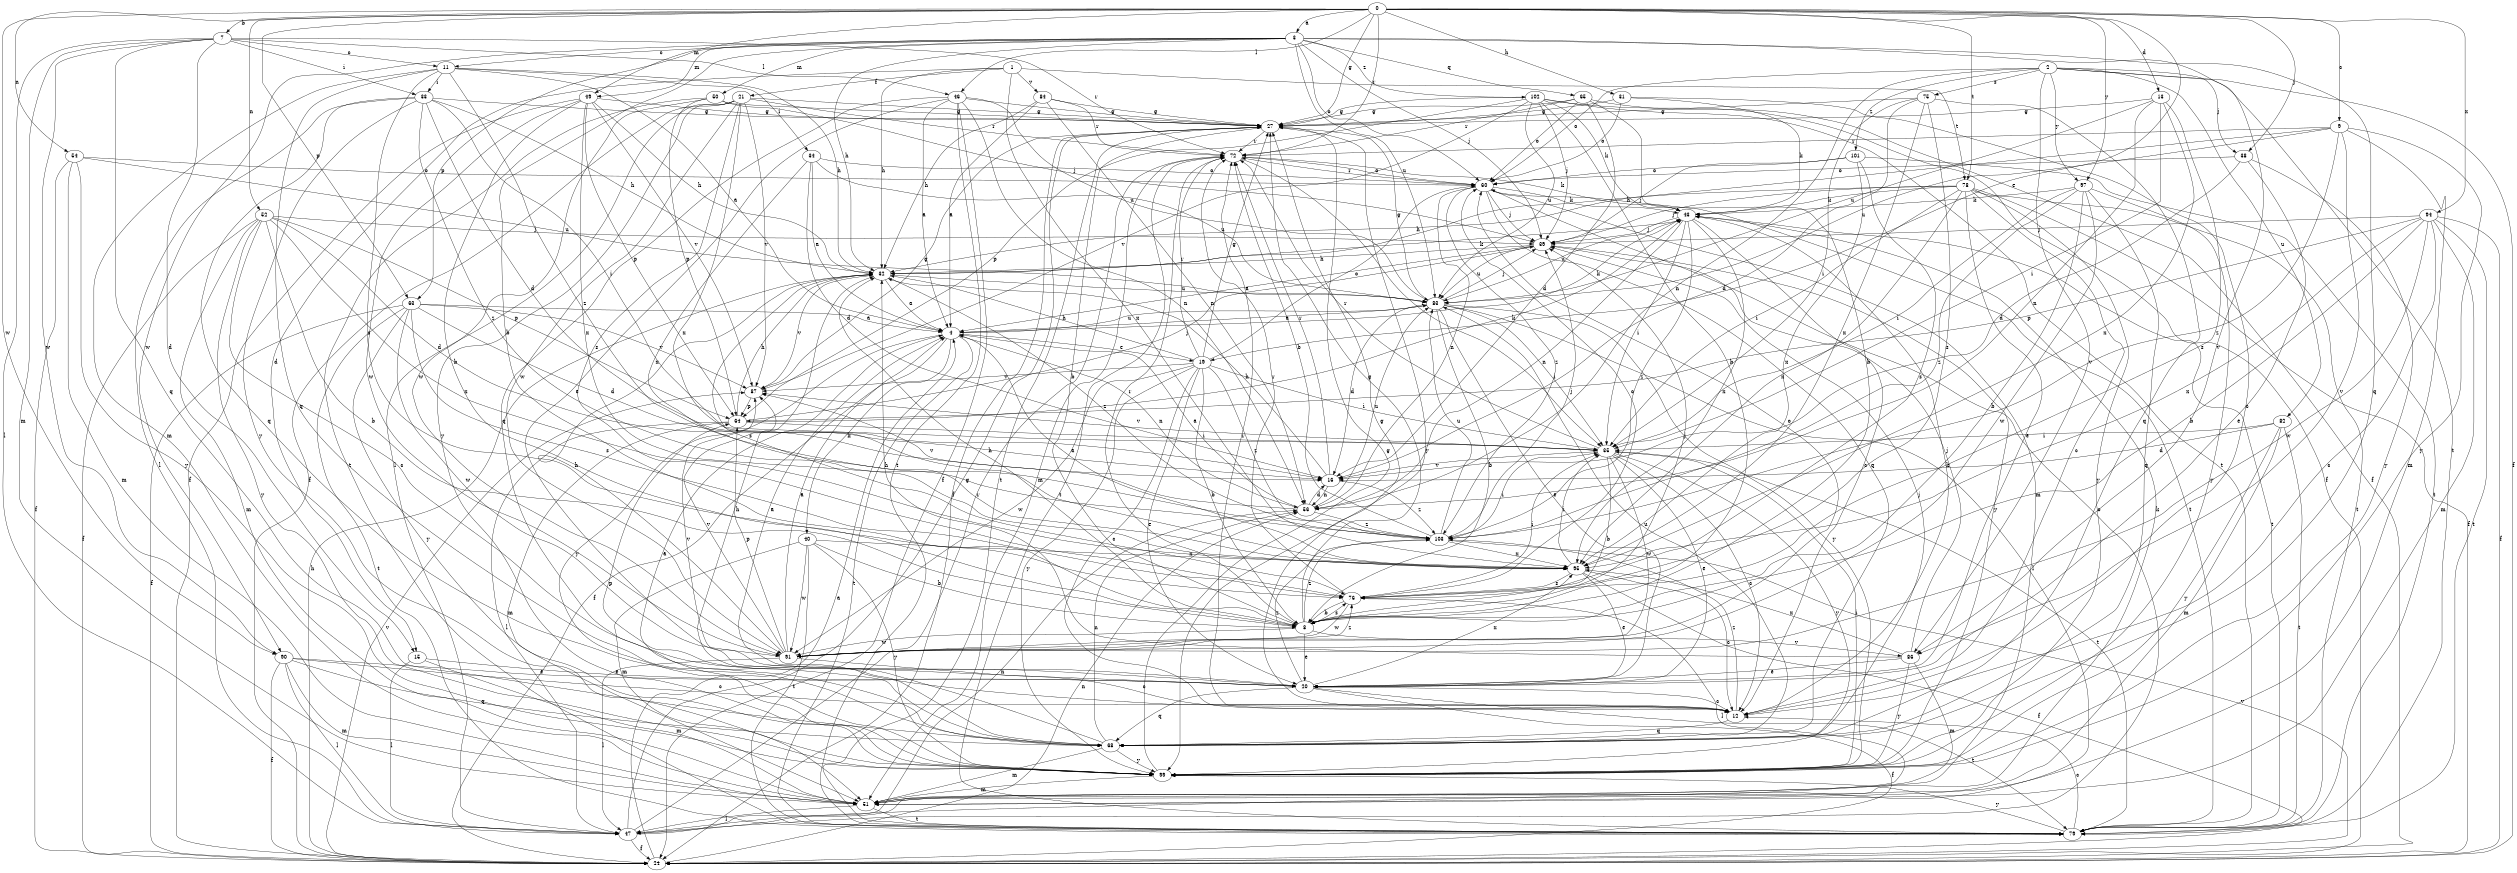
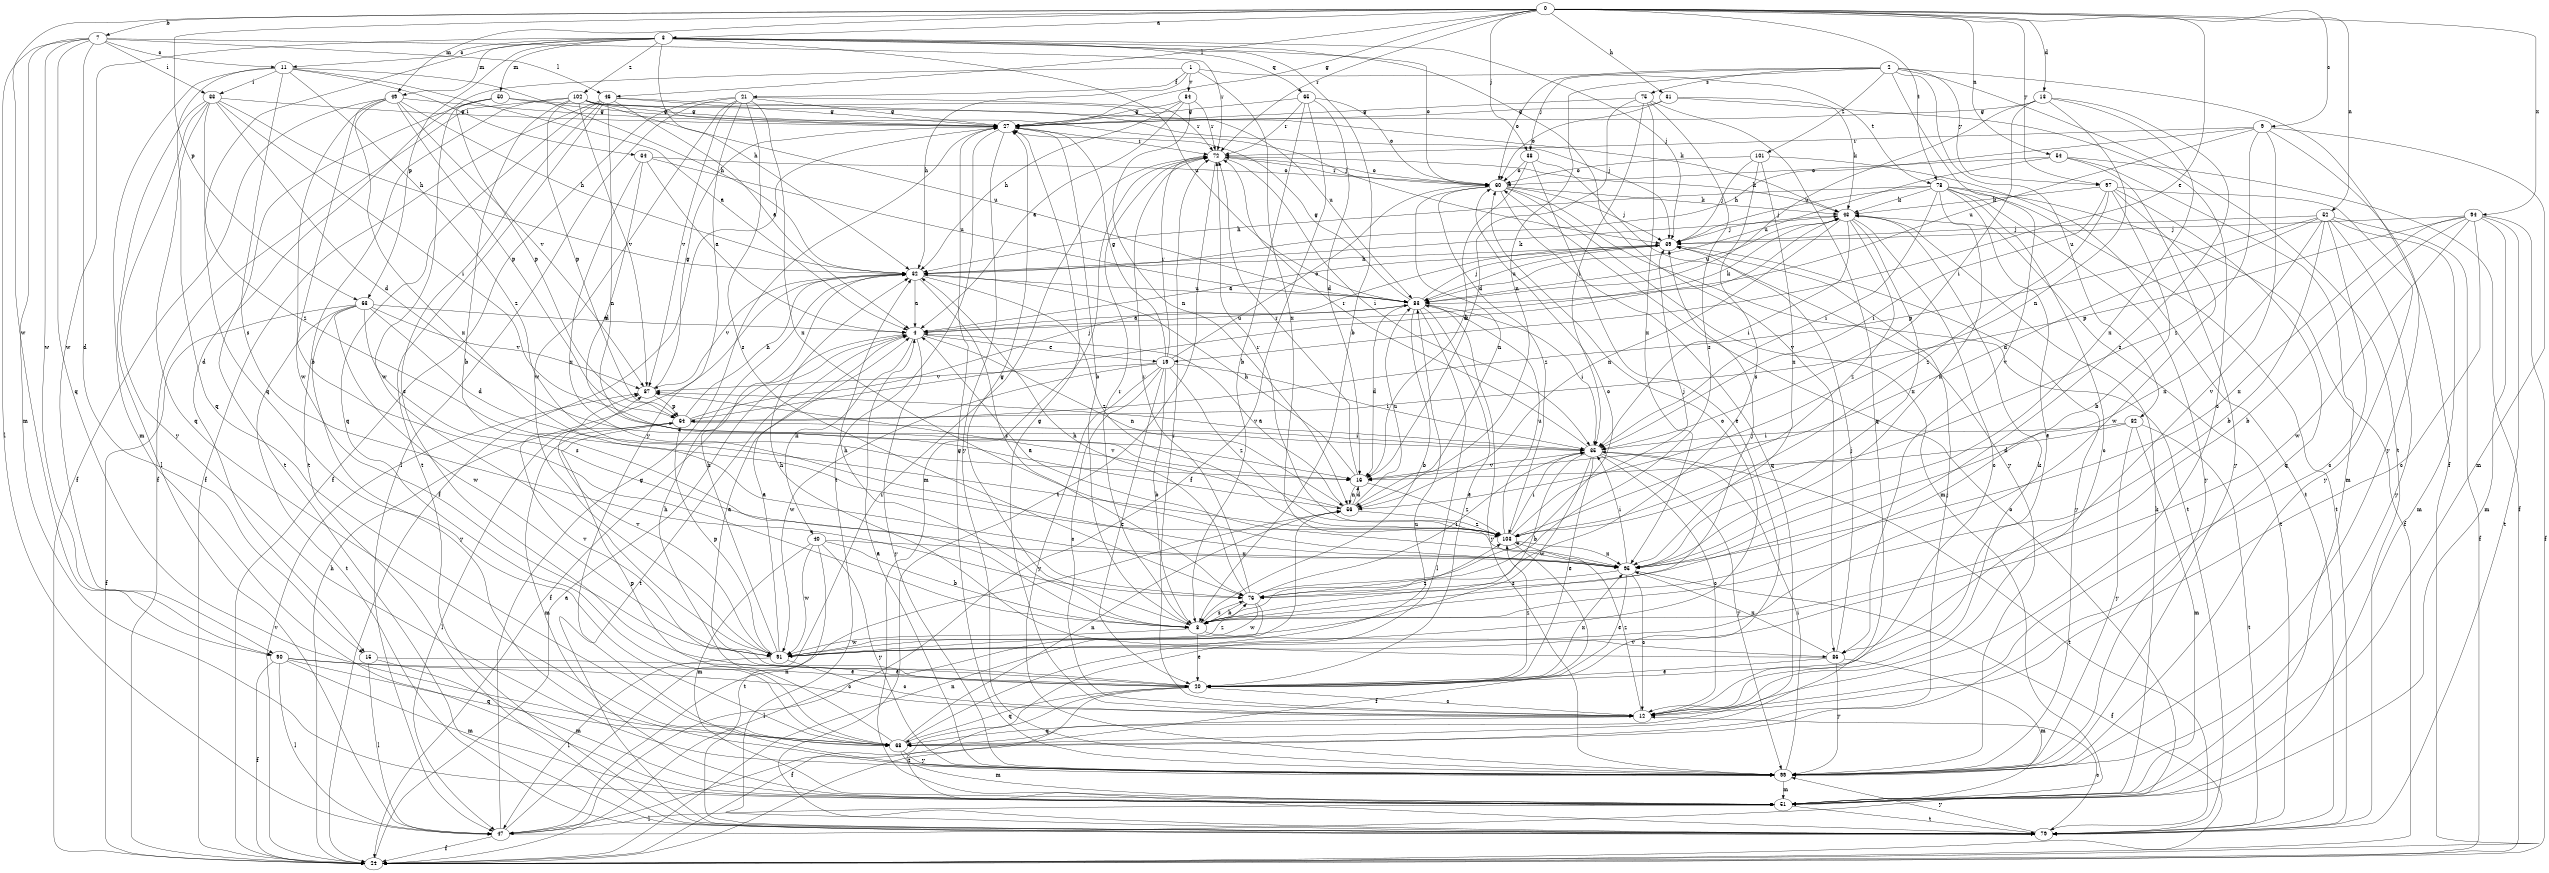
(1045, 315) -> (1085, 445)
(1299, 348) -> (1258, 348)
(2243, 702) -> (1377, 702)
